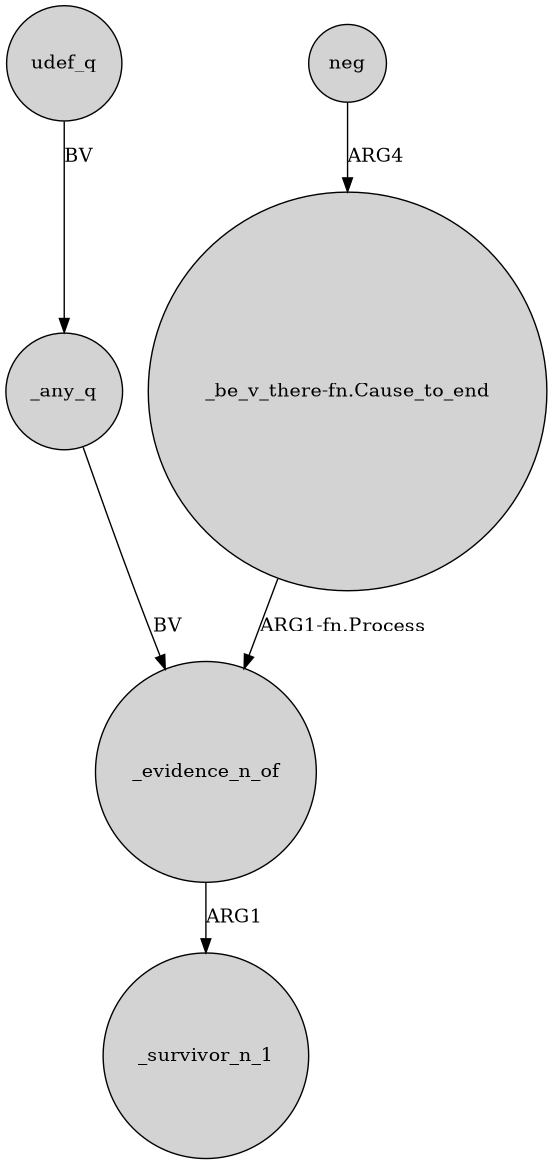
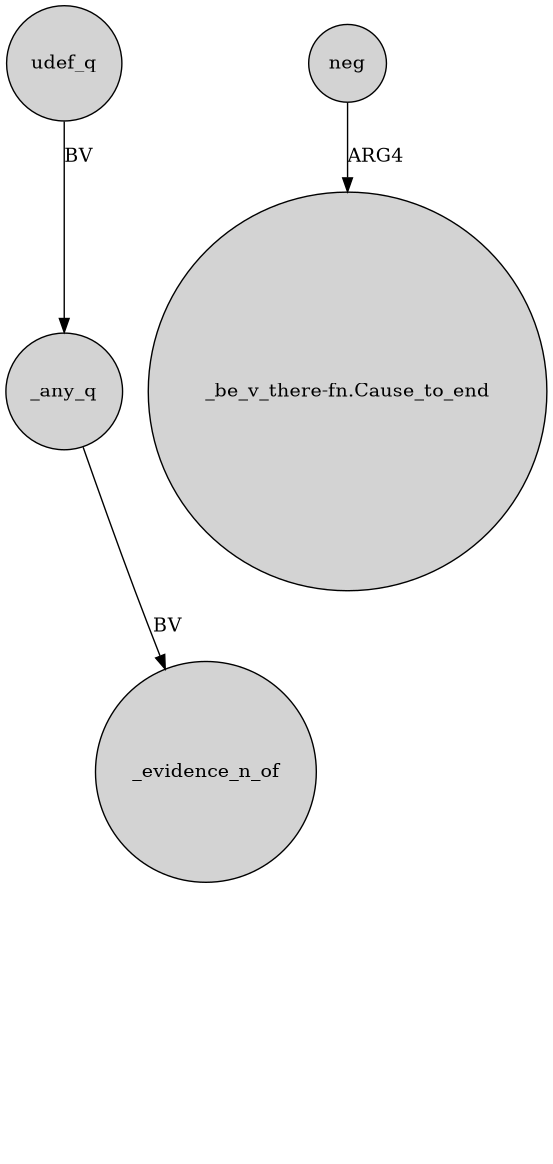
(263, 617) -> none
(206, 1056) -> none
